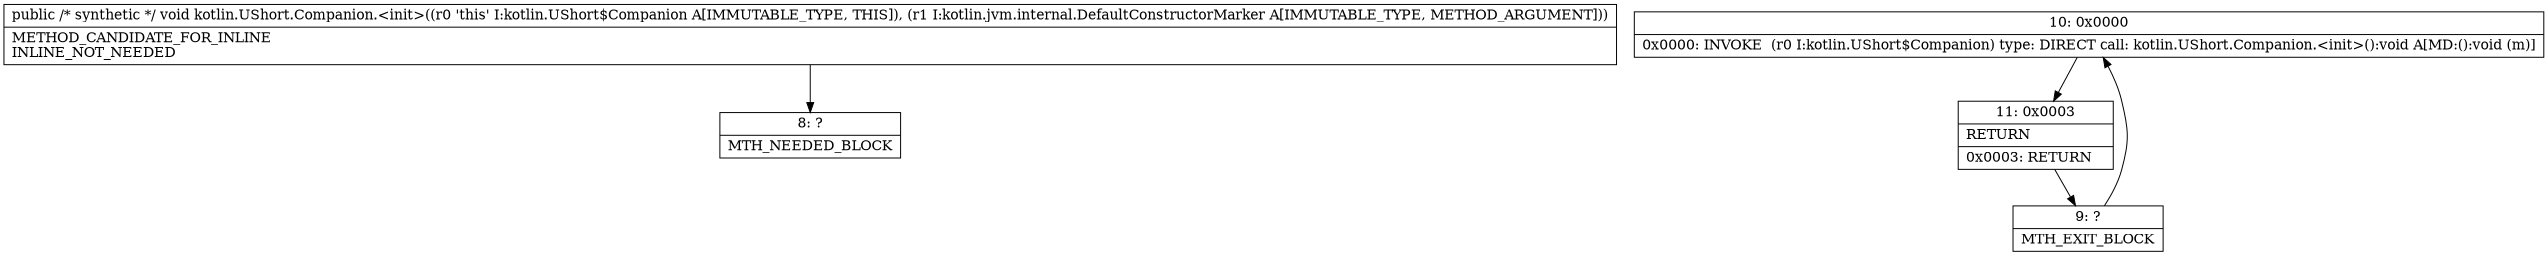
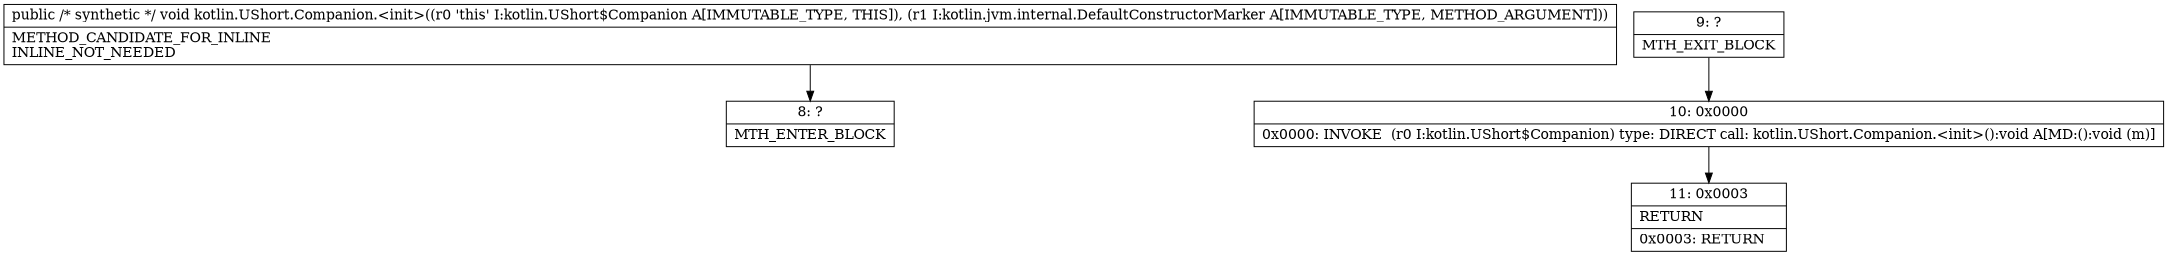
(810, 146) -> (810, 135)
(2063, 183) -> none
